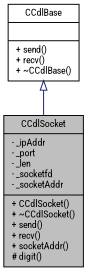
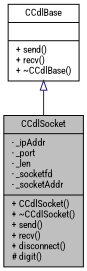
(40, 246) -> (39, 246)
